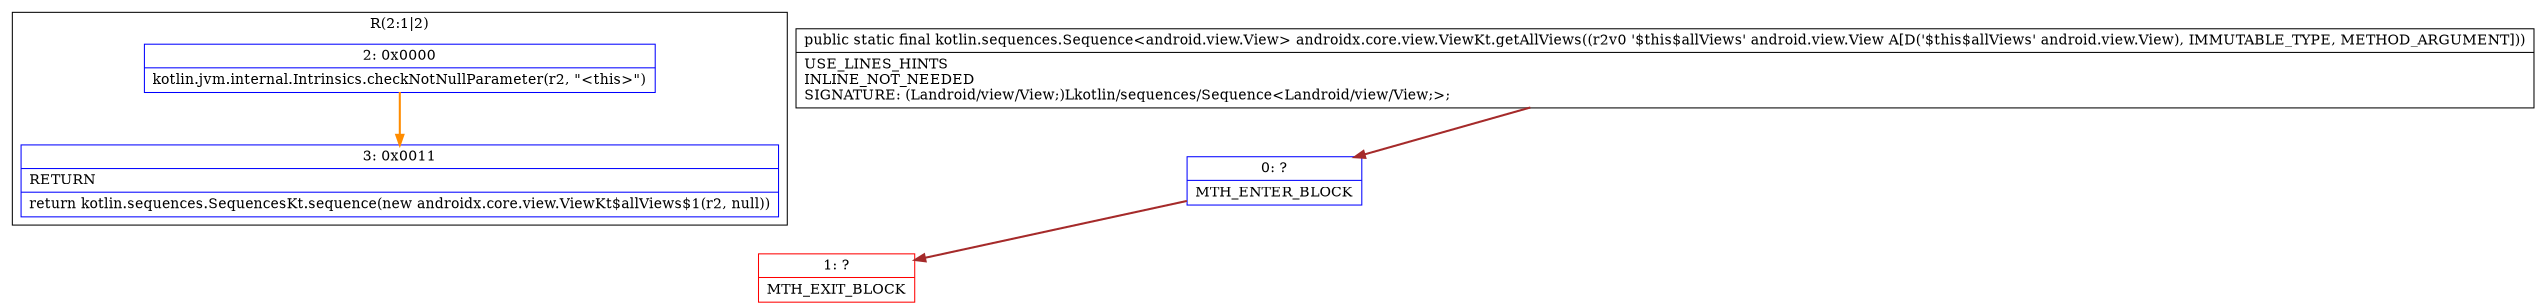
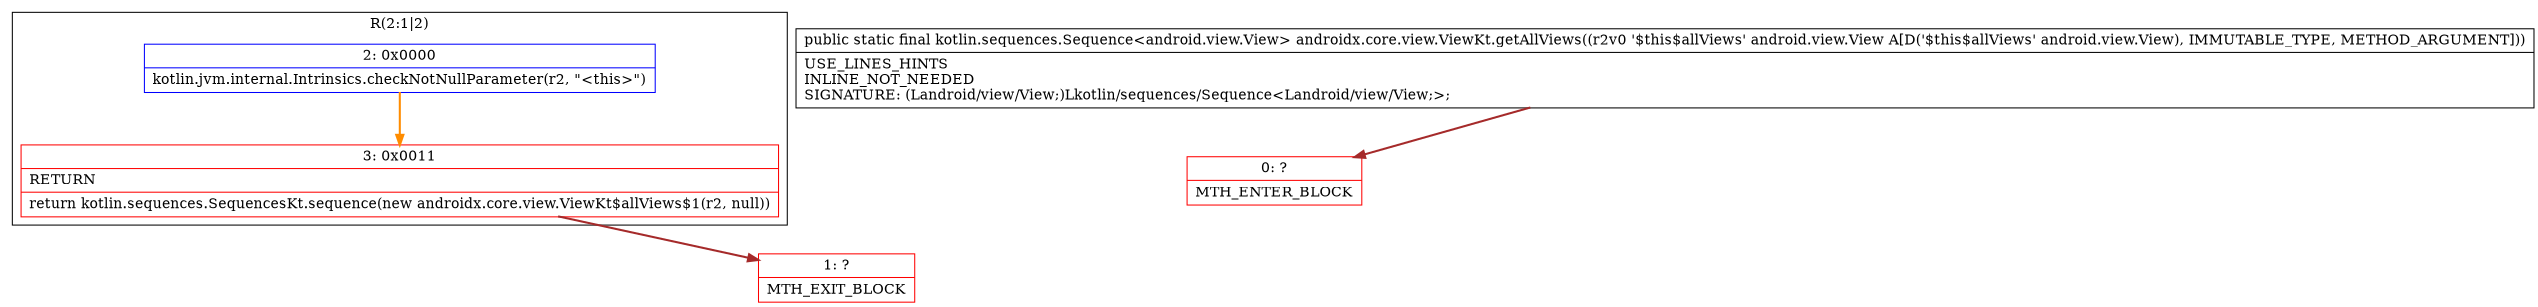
(400, 181) -> (400, 181)
(1274, 181) -> (1274, 181)
(1056, 229) -> (653, 237)
